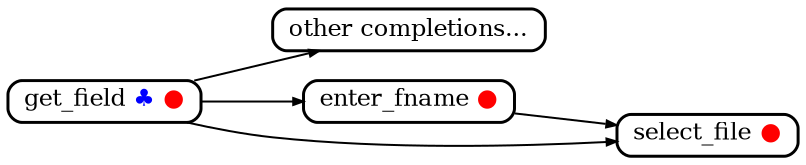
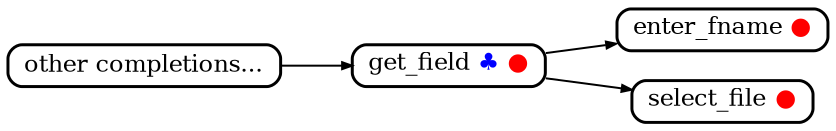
(252, 67) -> (311, 66)
(560, 119) -> none
